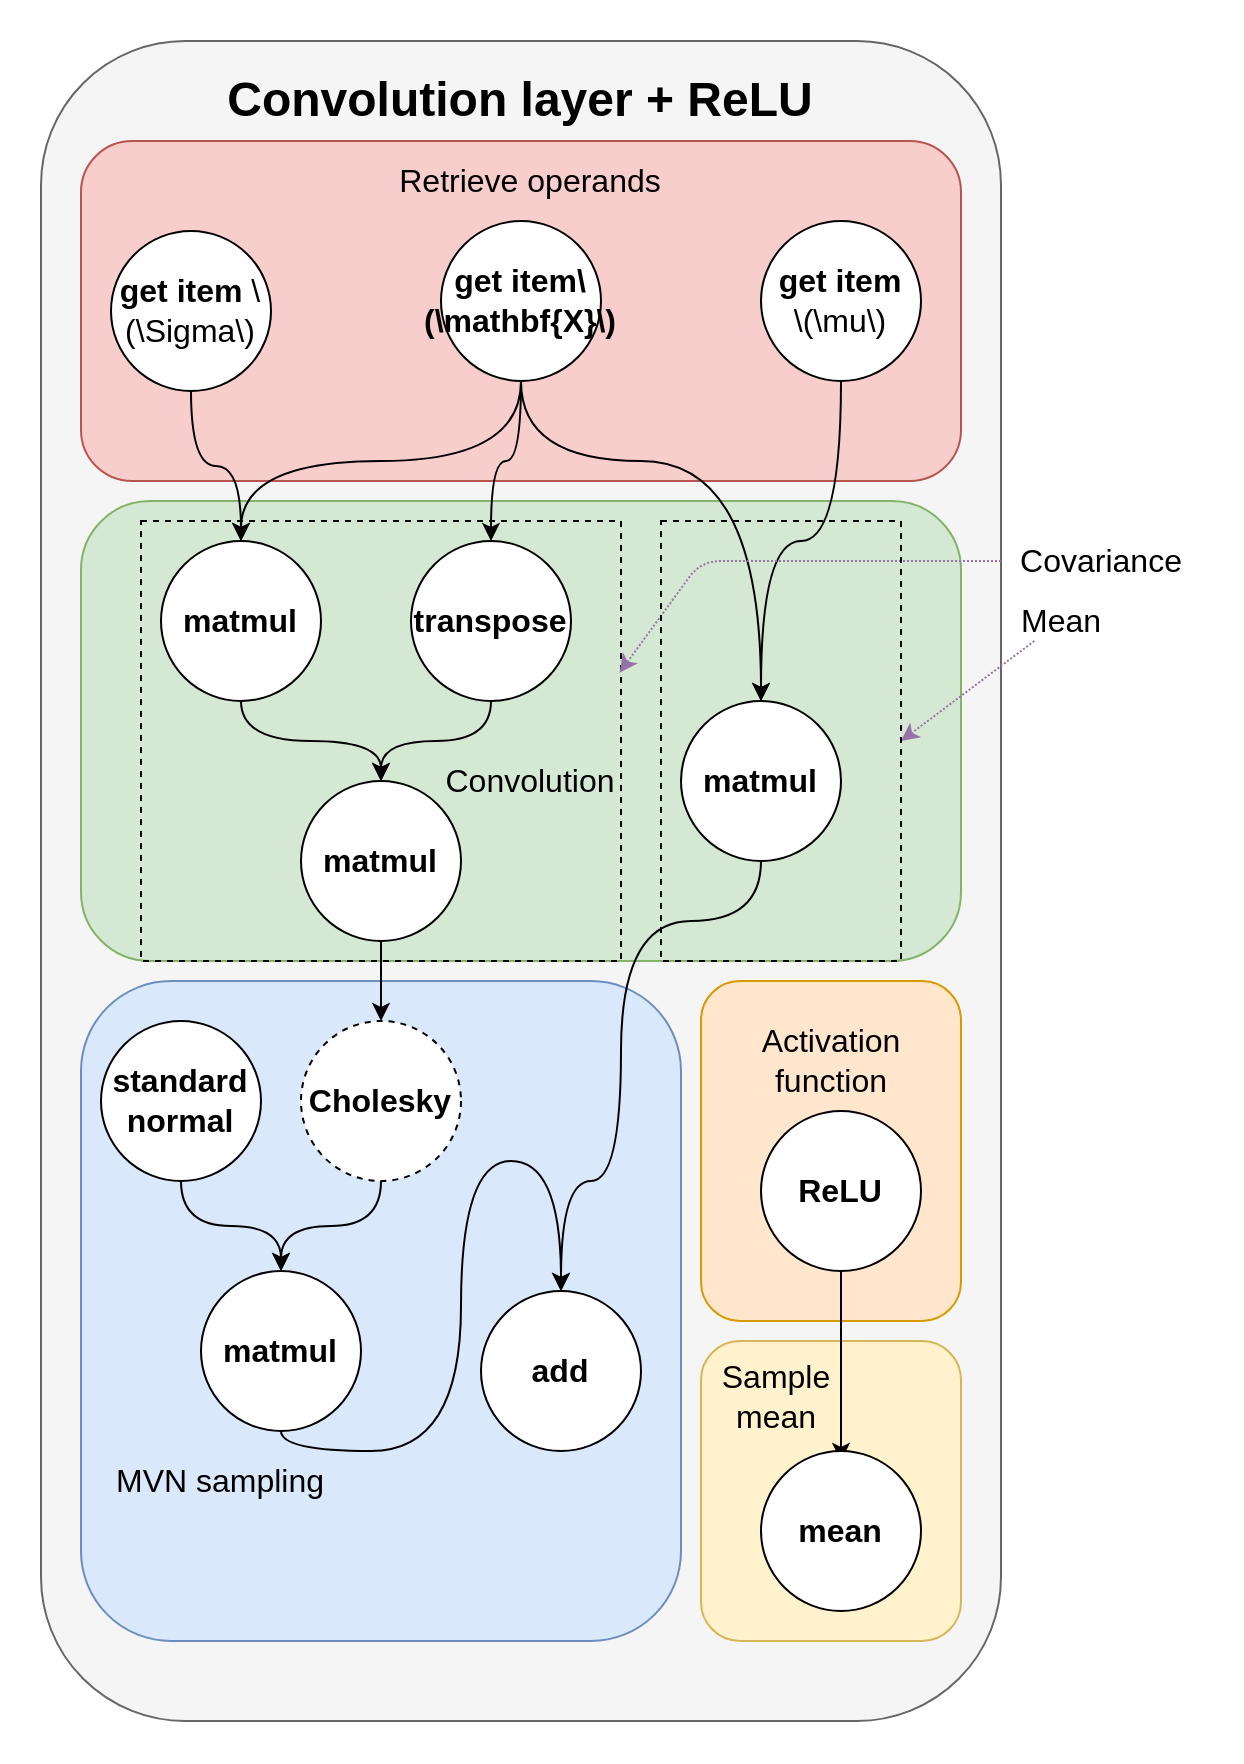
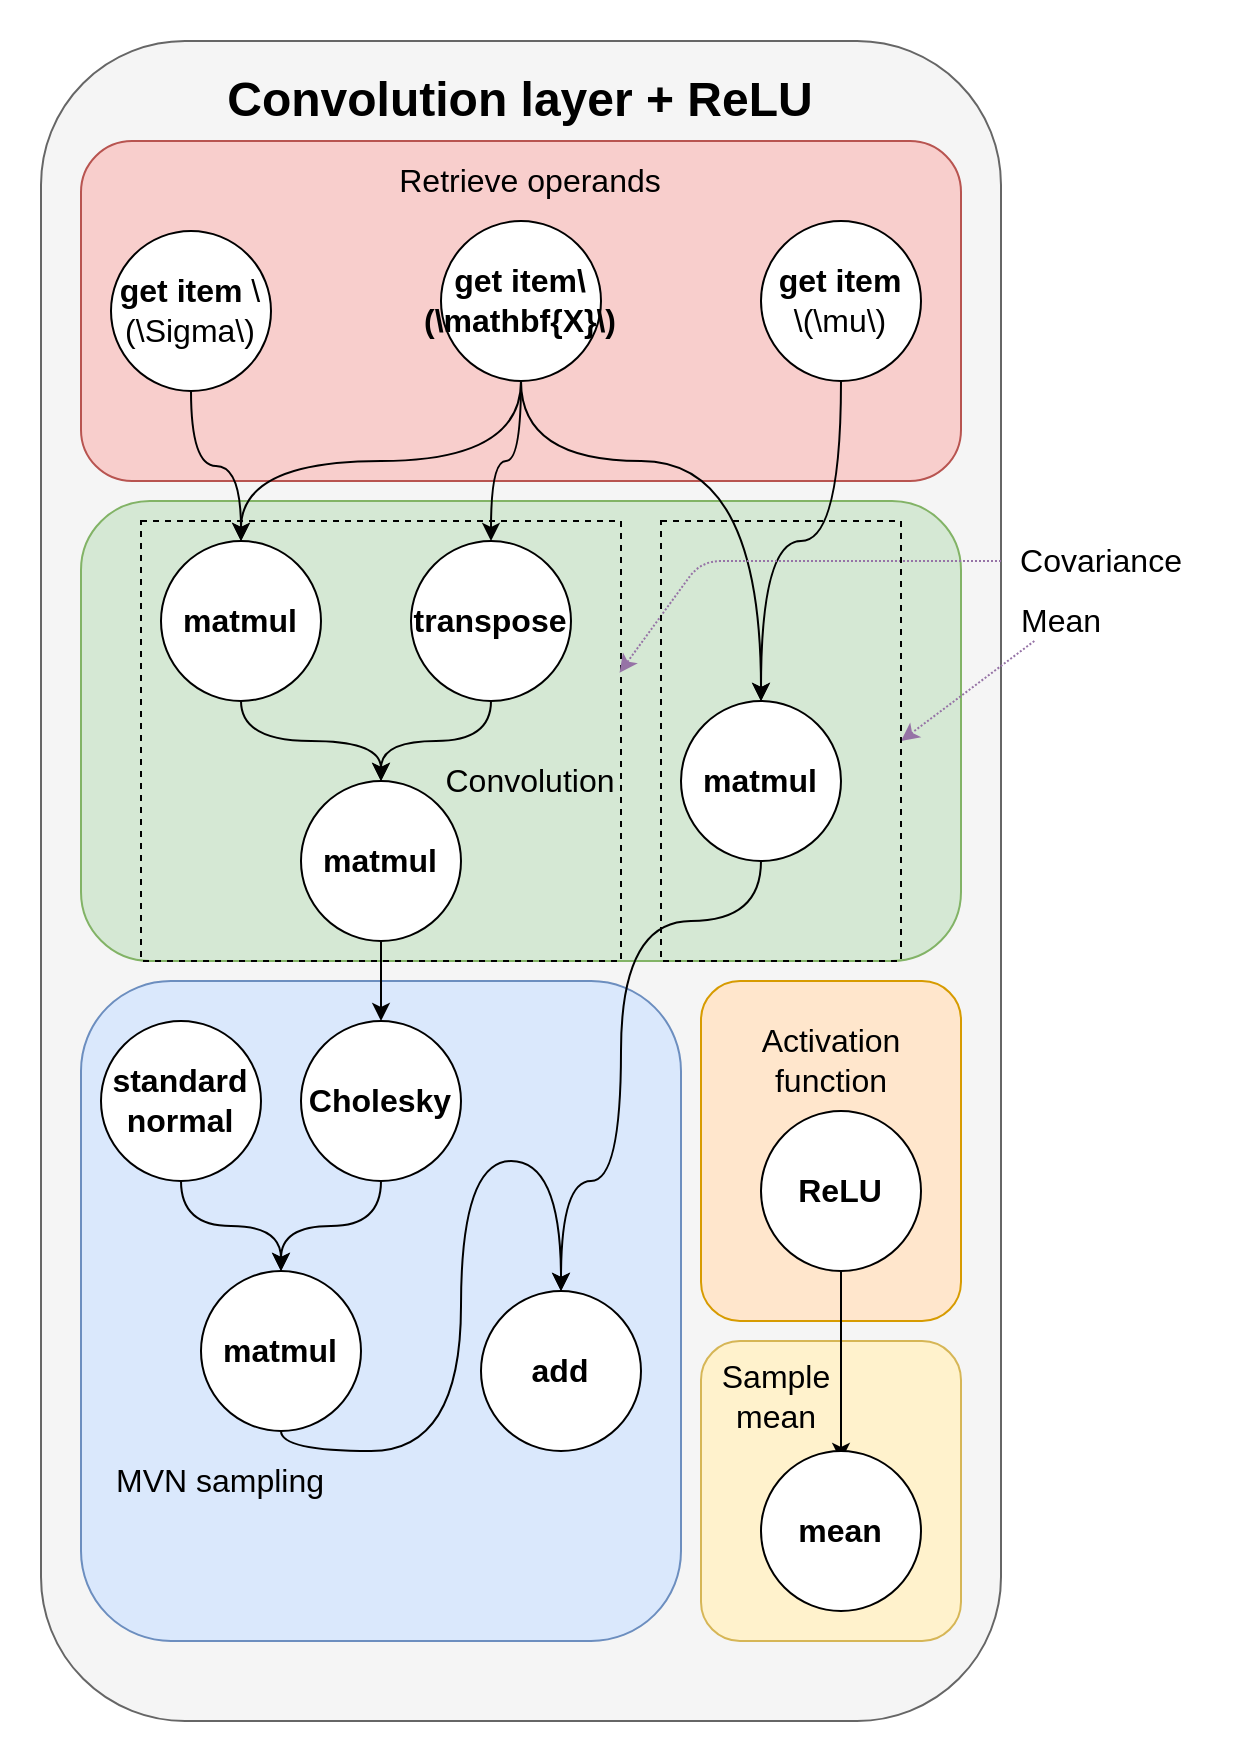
(381, 1101) -> (381, 1101)
